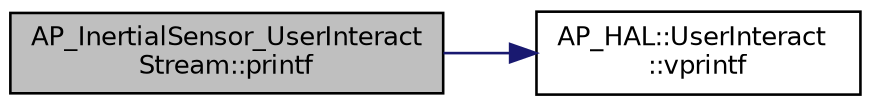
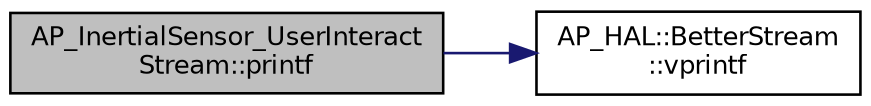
(698, 53) -> (698, 53)
